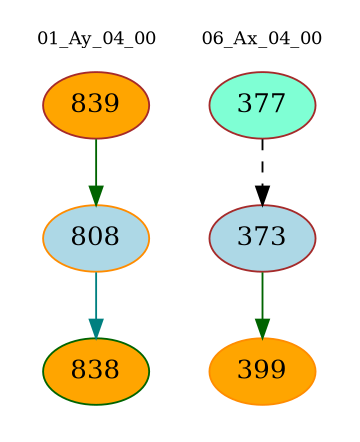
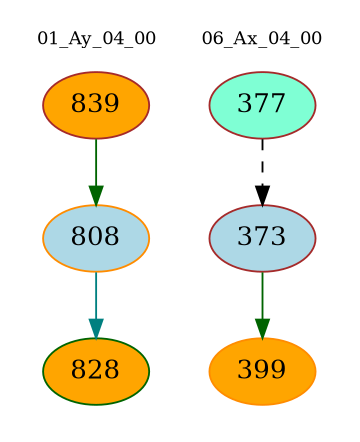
(96, 372) -> (96, 372)
